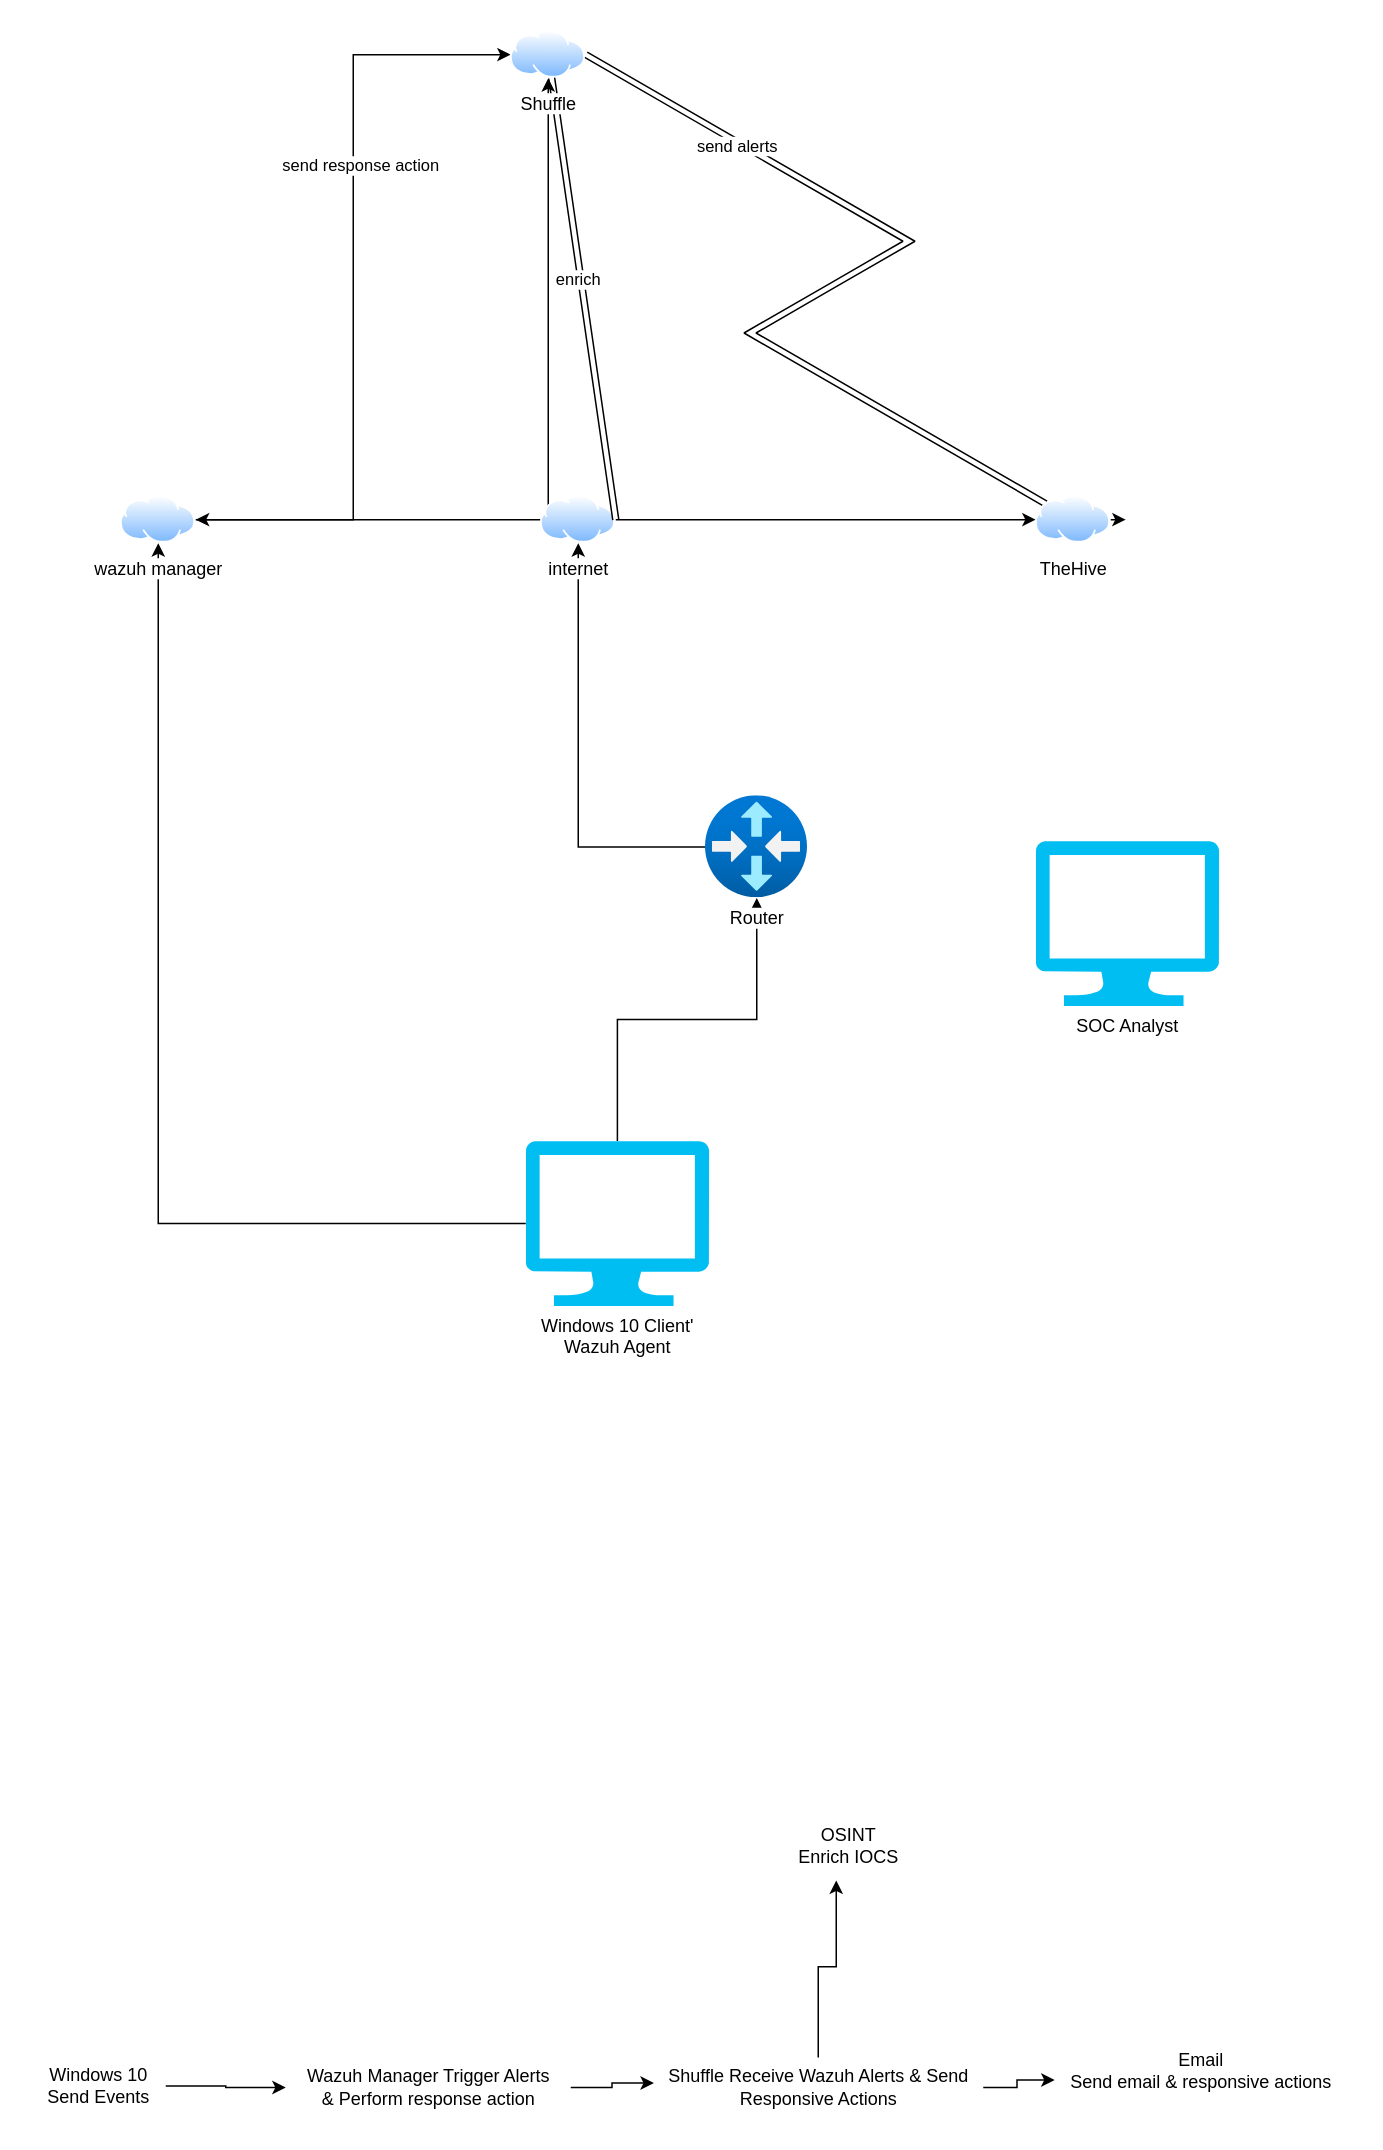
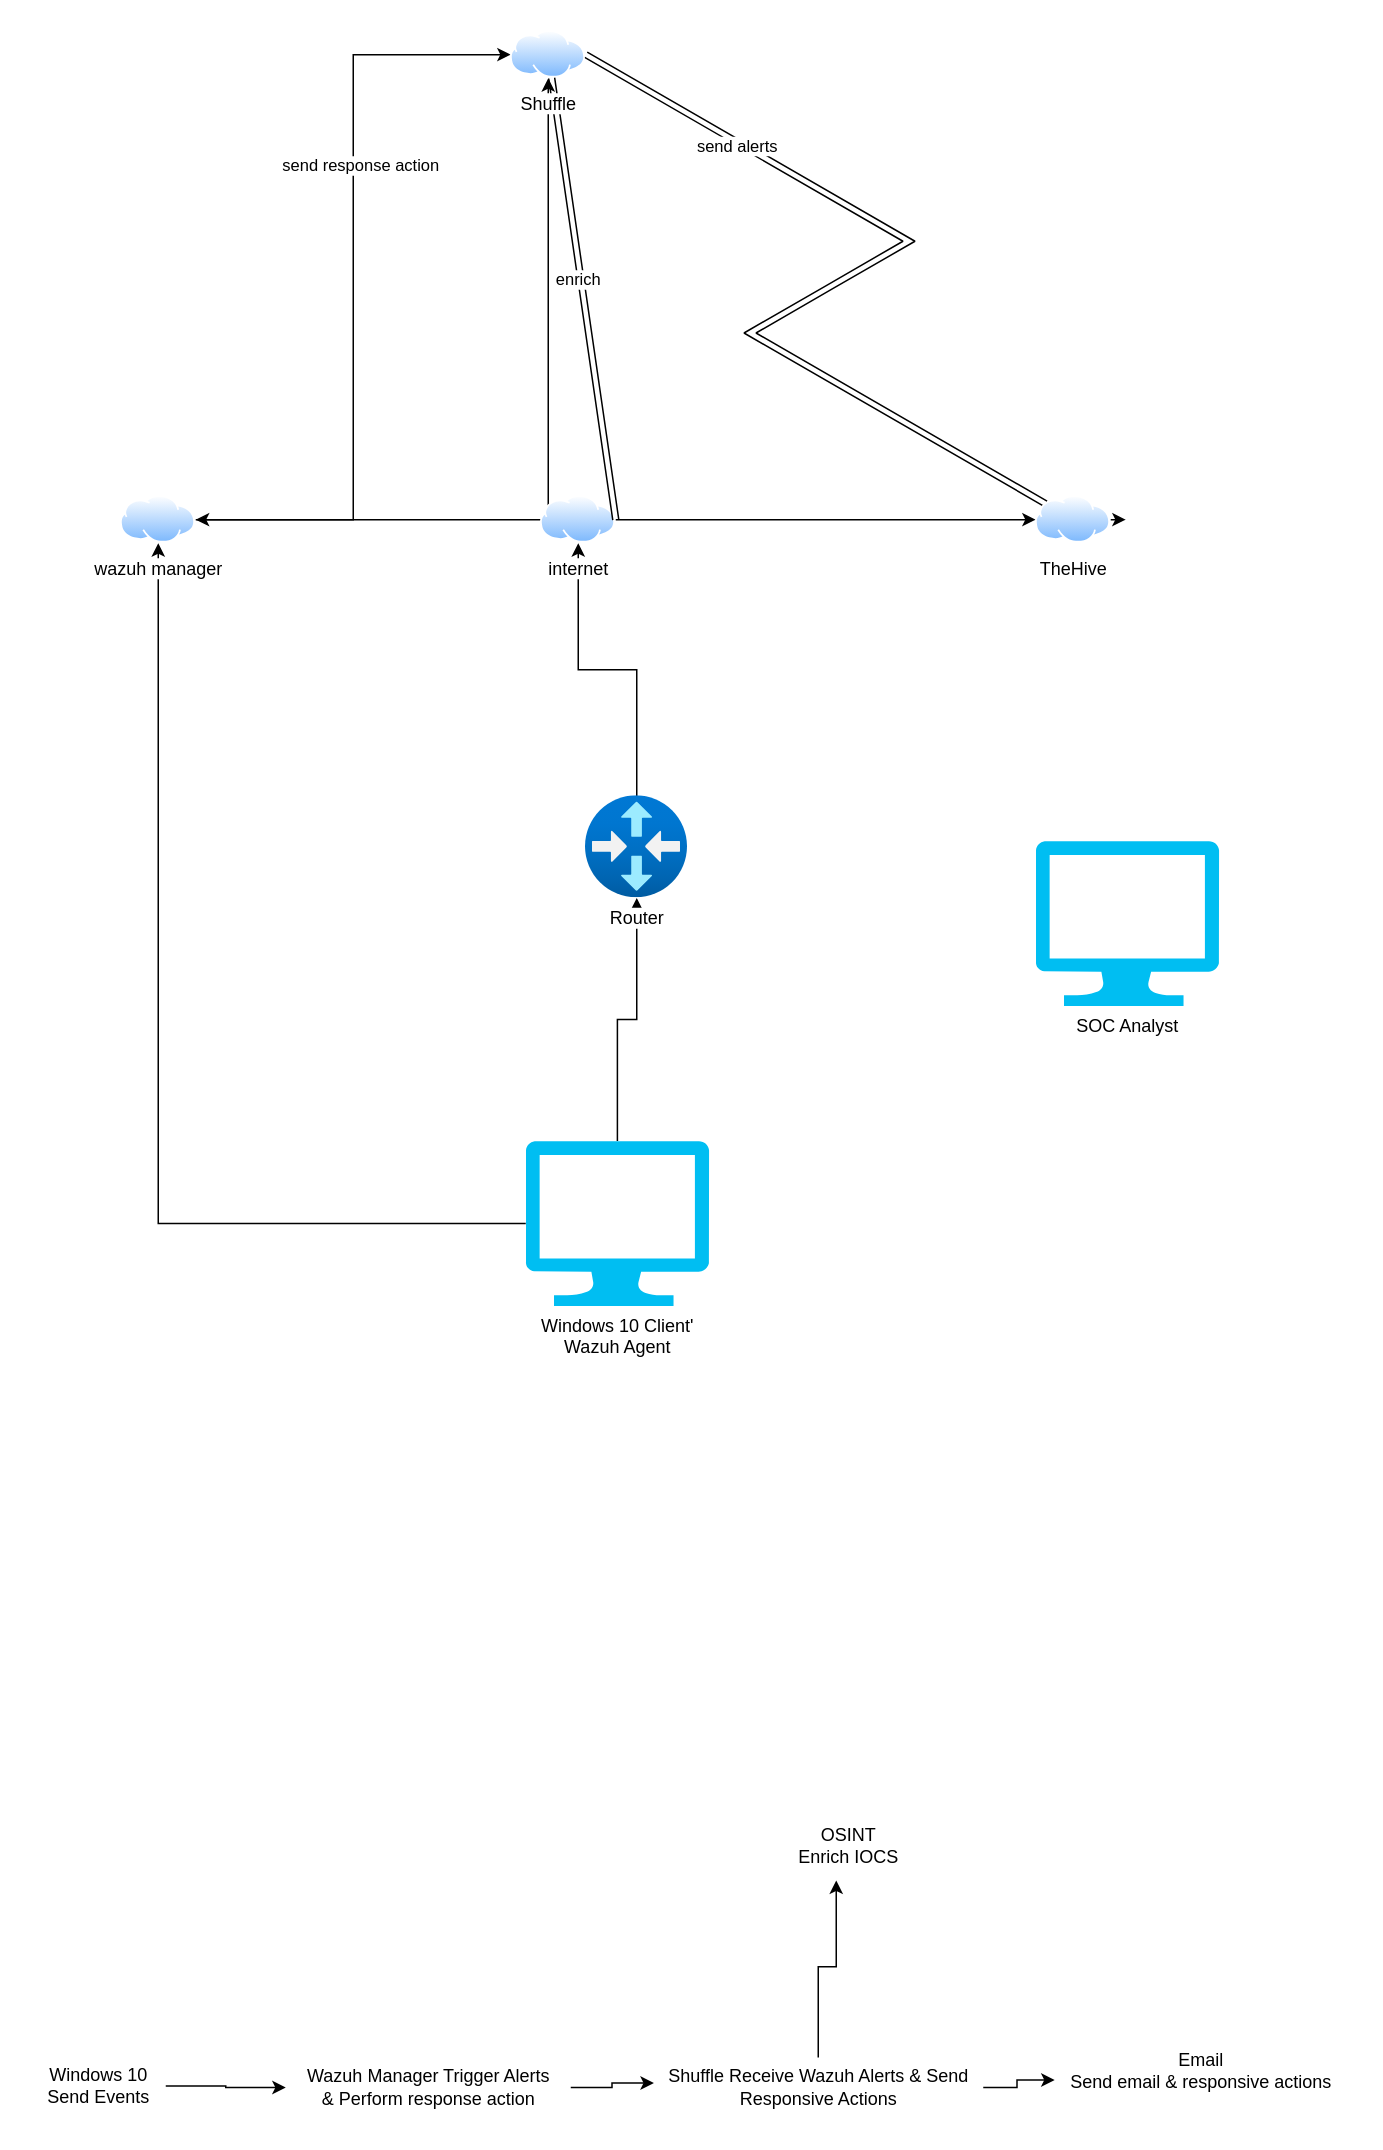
(757, 847) -> (637, 847)
